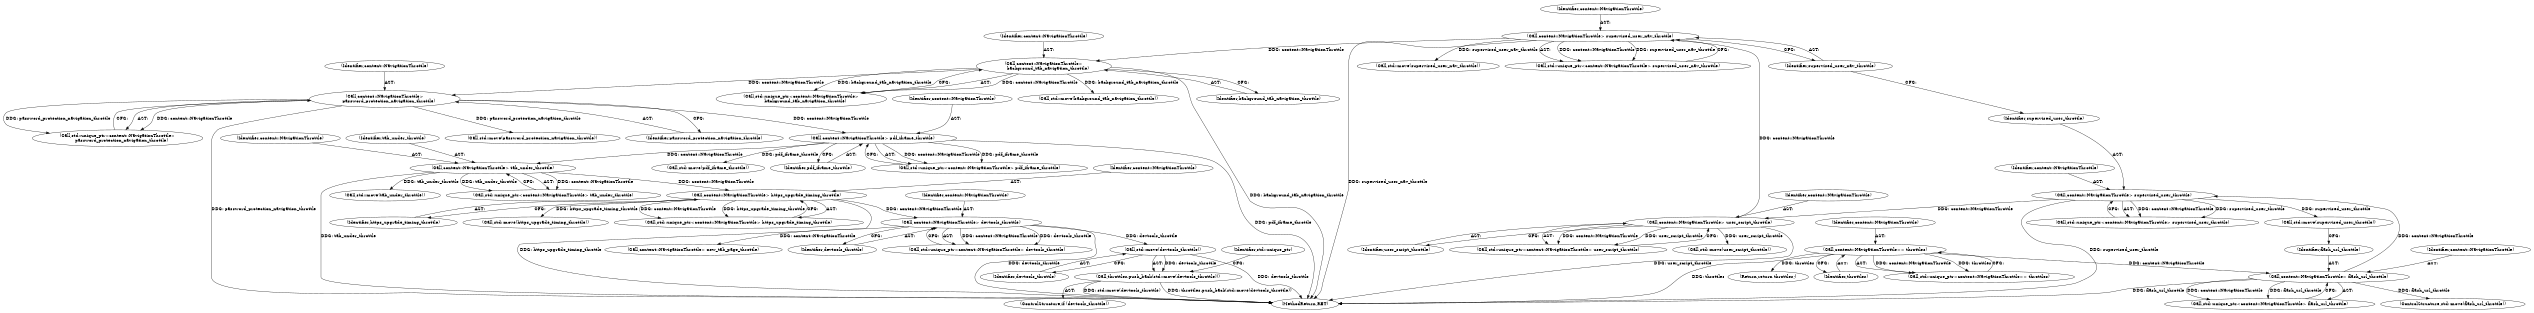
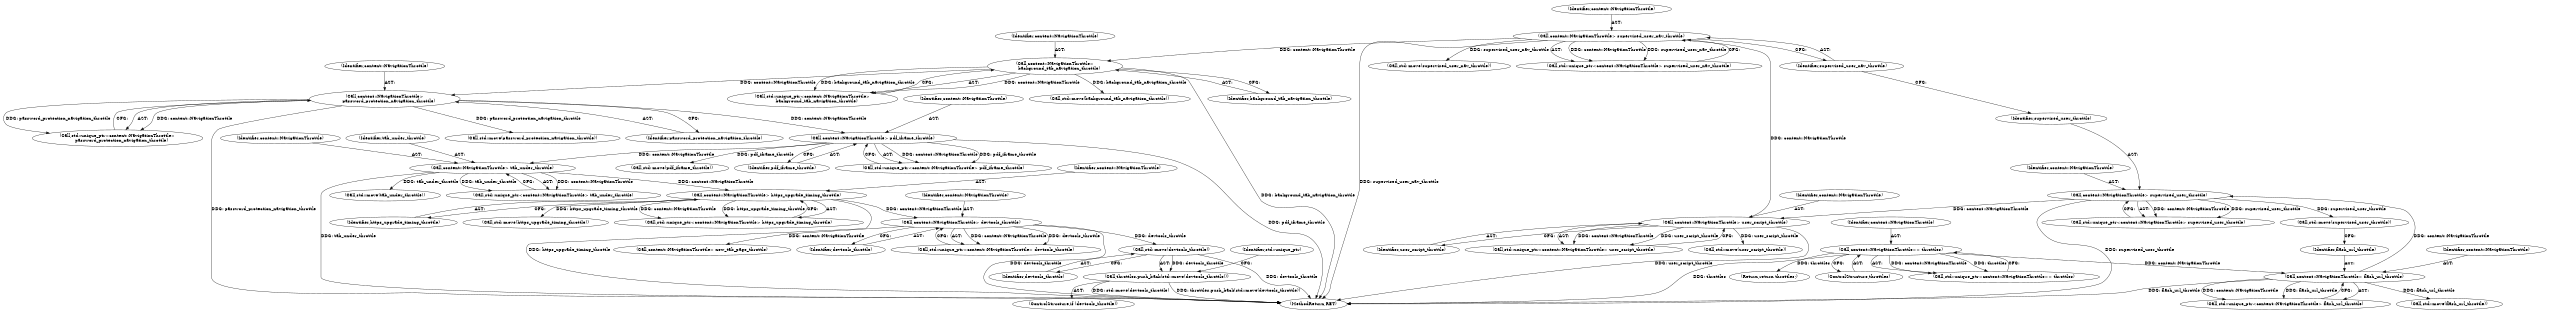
(1846, 277) -> (1859, 277)
(2453, 304) -> (2449, 304)
